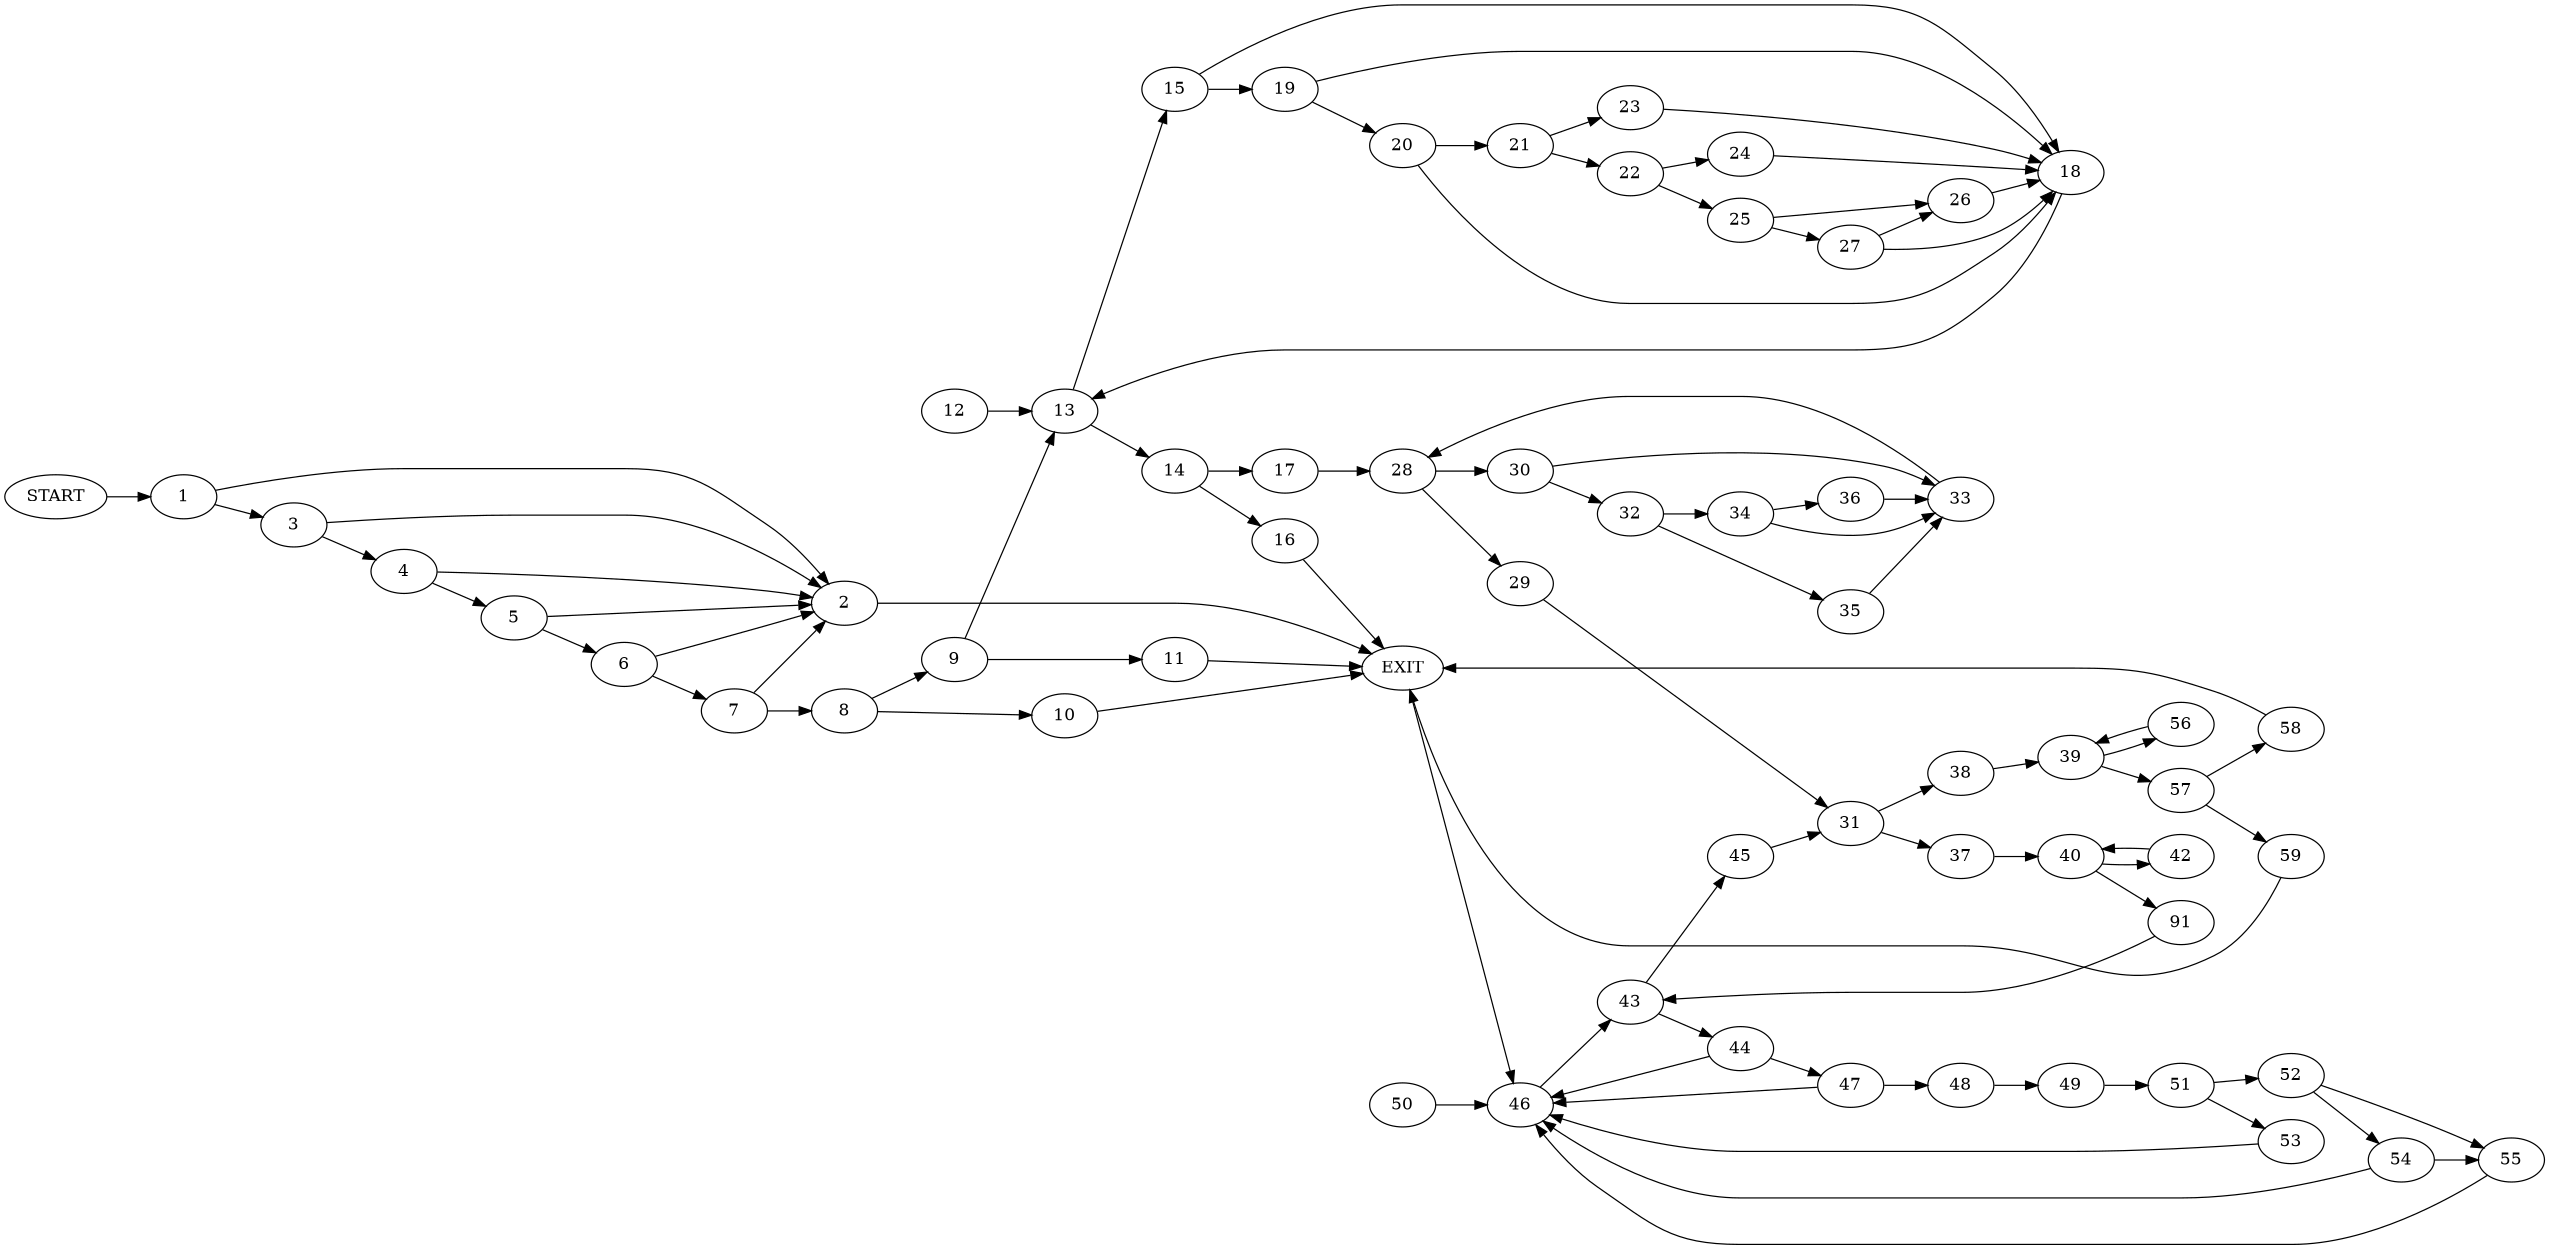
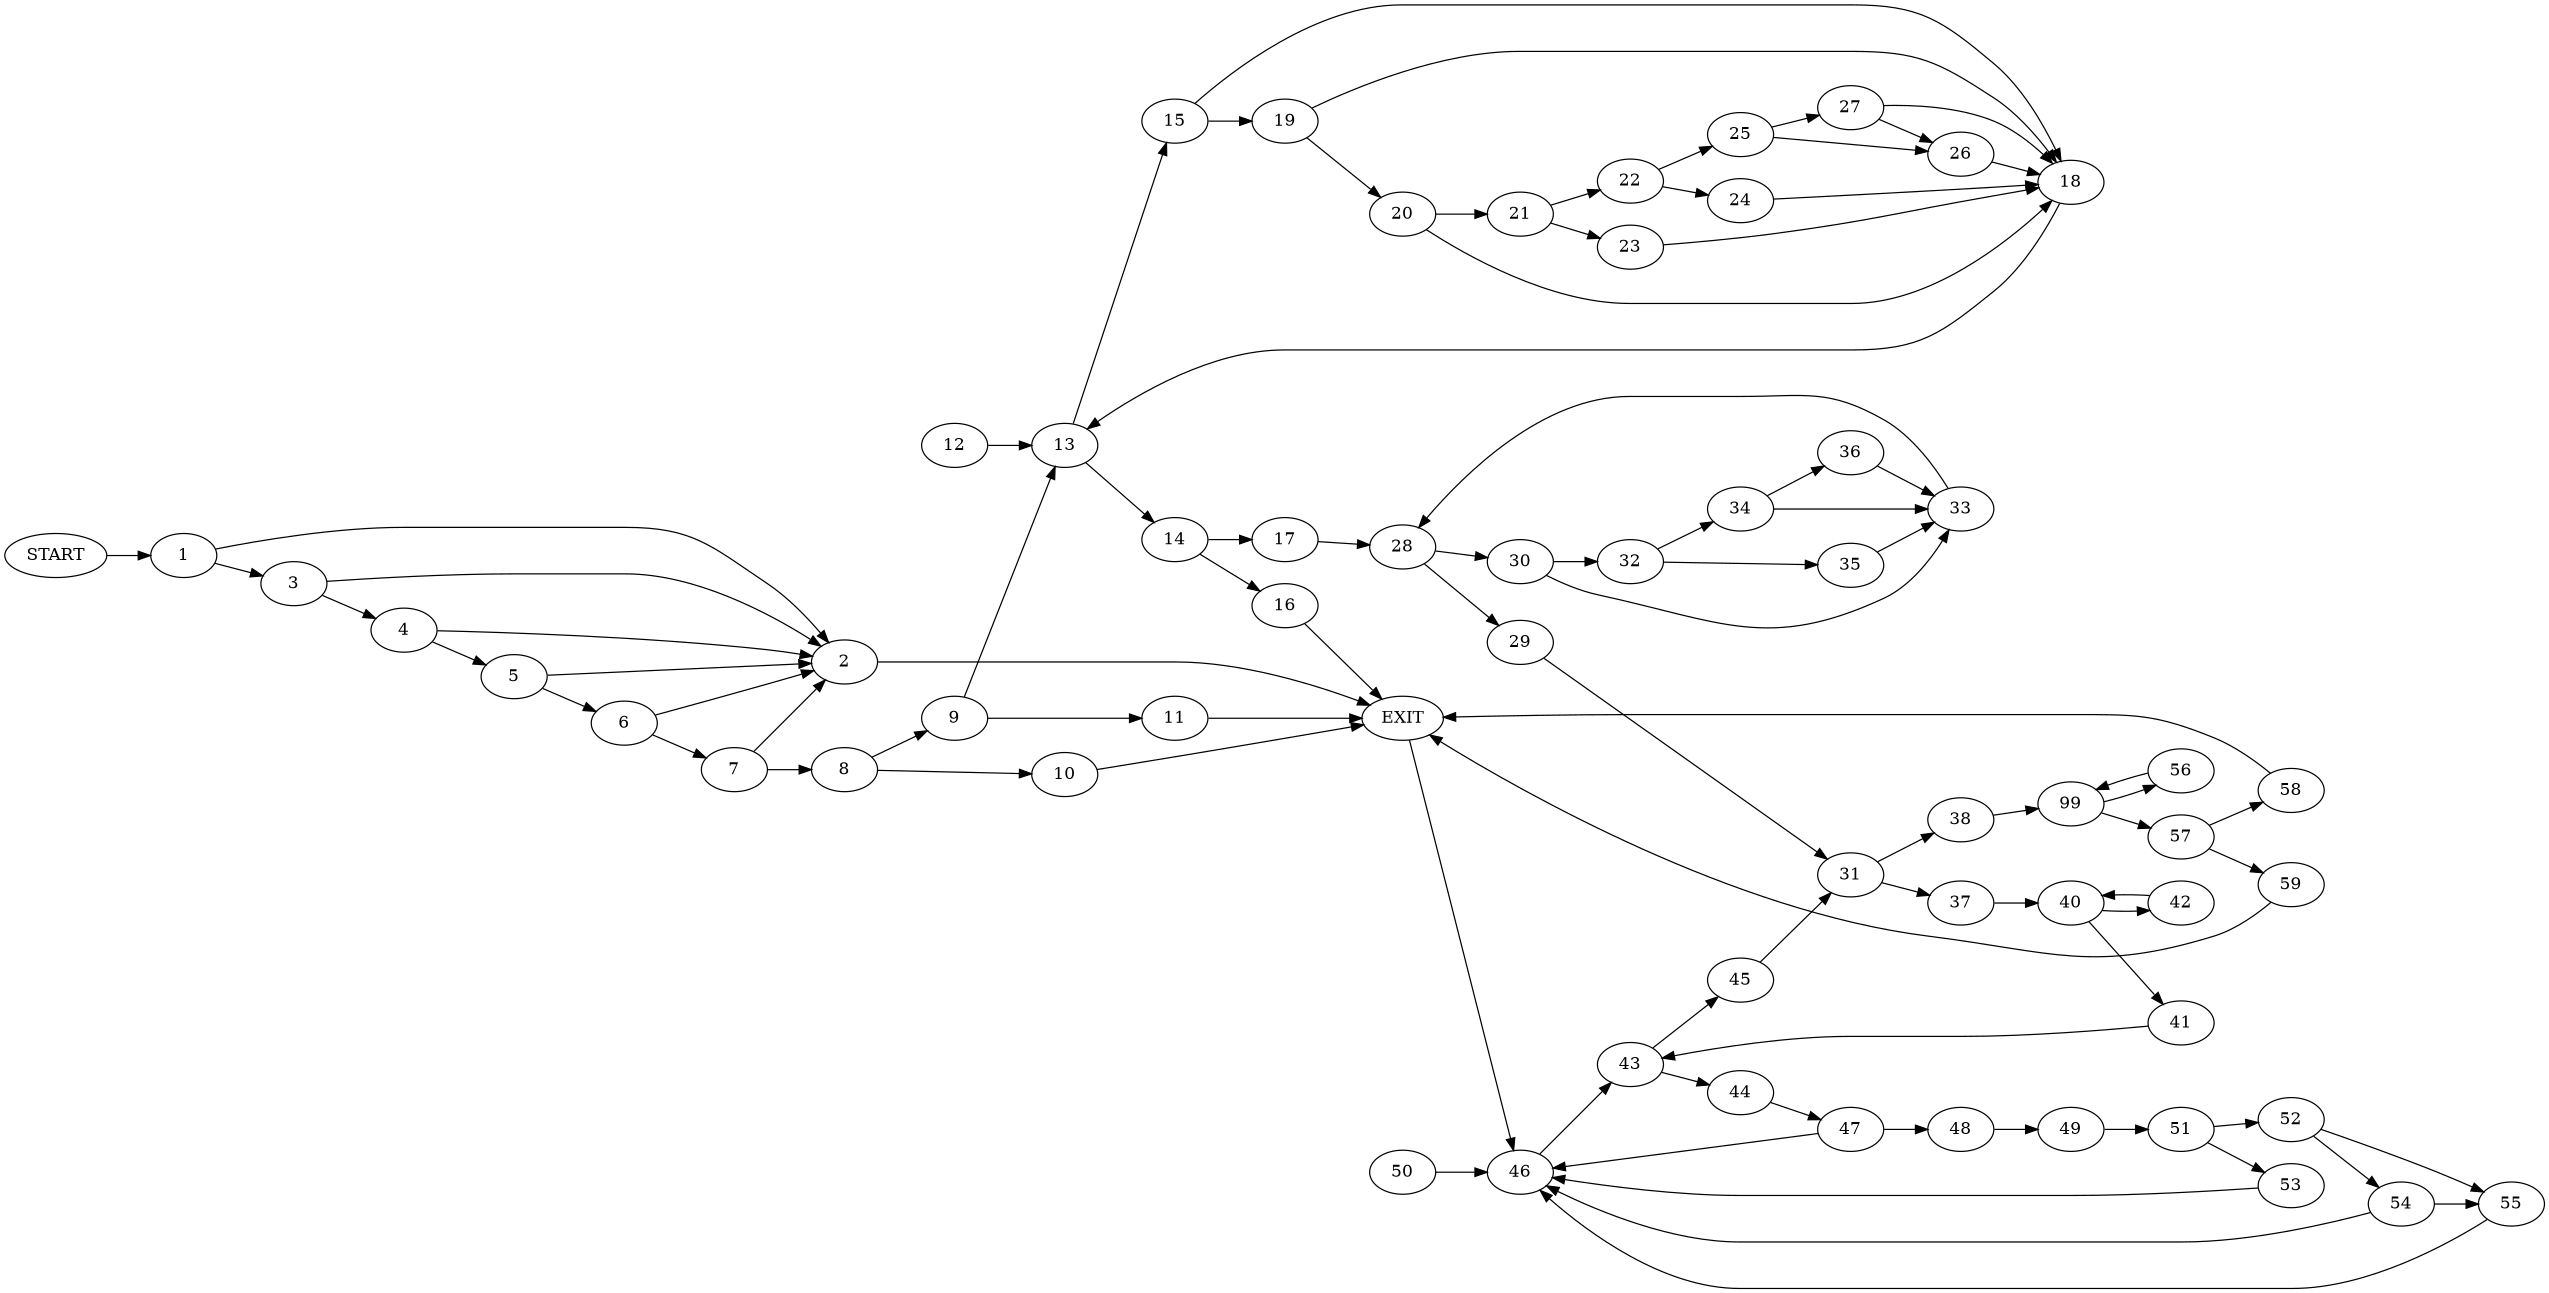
(2071, 757) -> (2071, 804)
(2181, 923) -> (2181, 1023)
(1636, 1075) -> none
